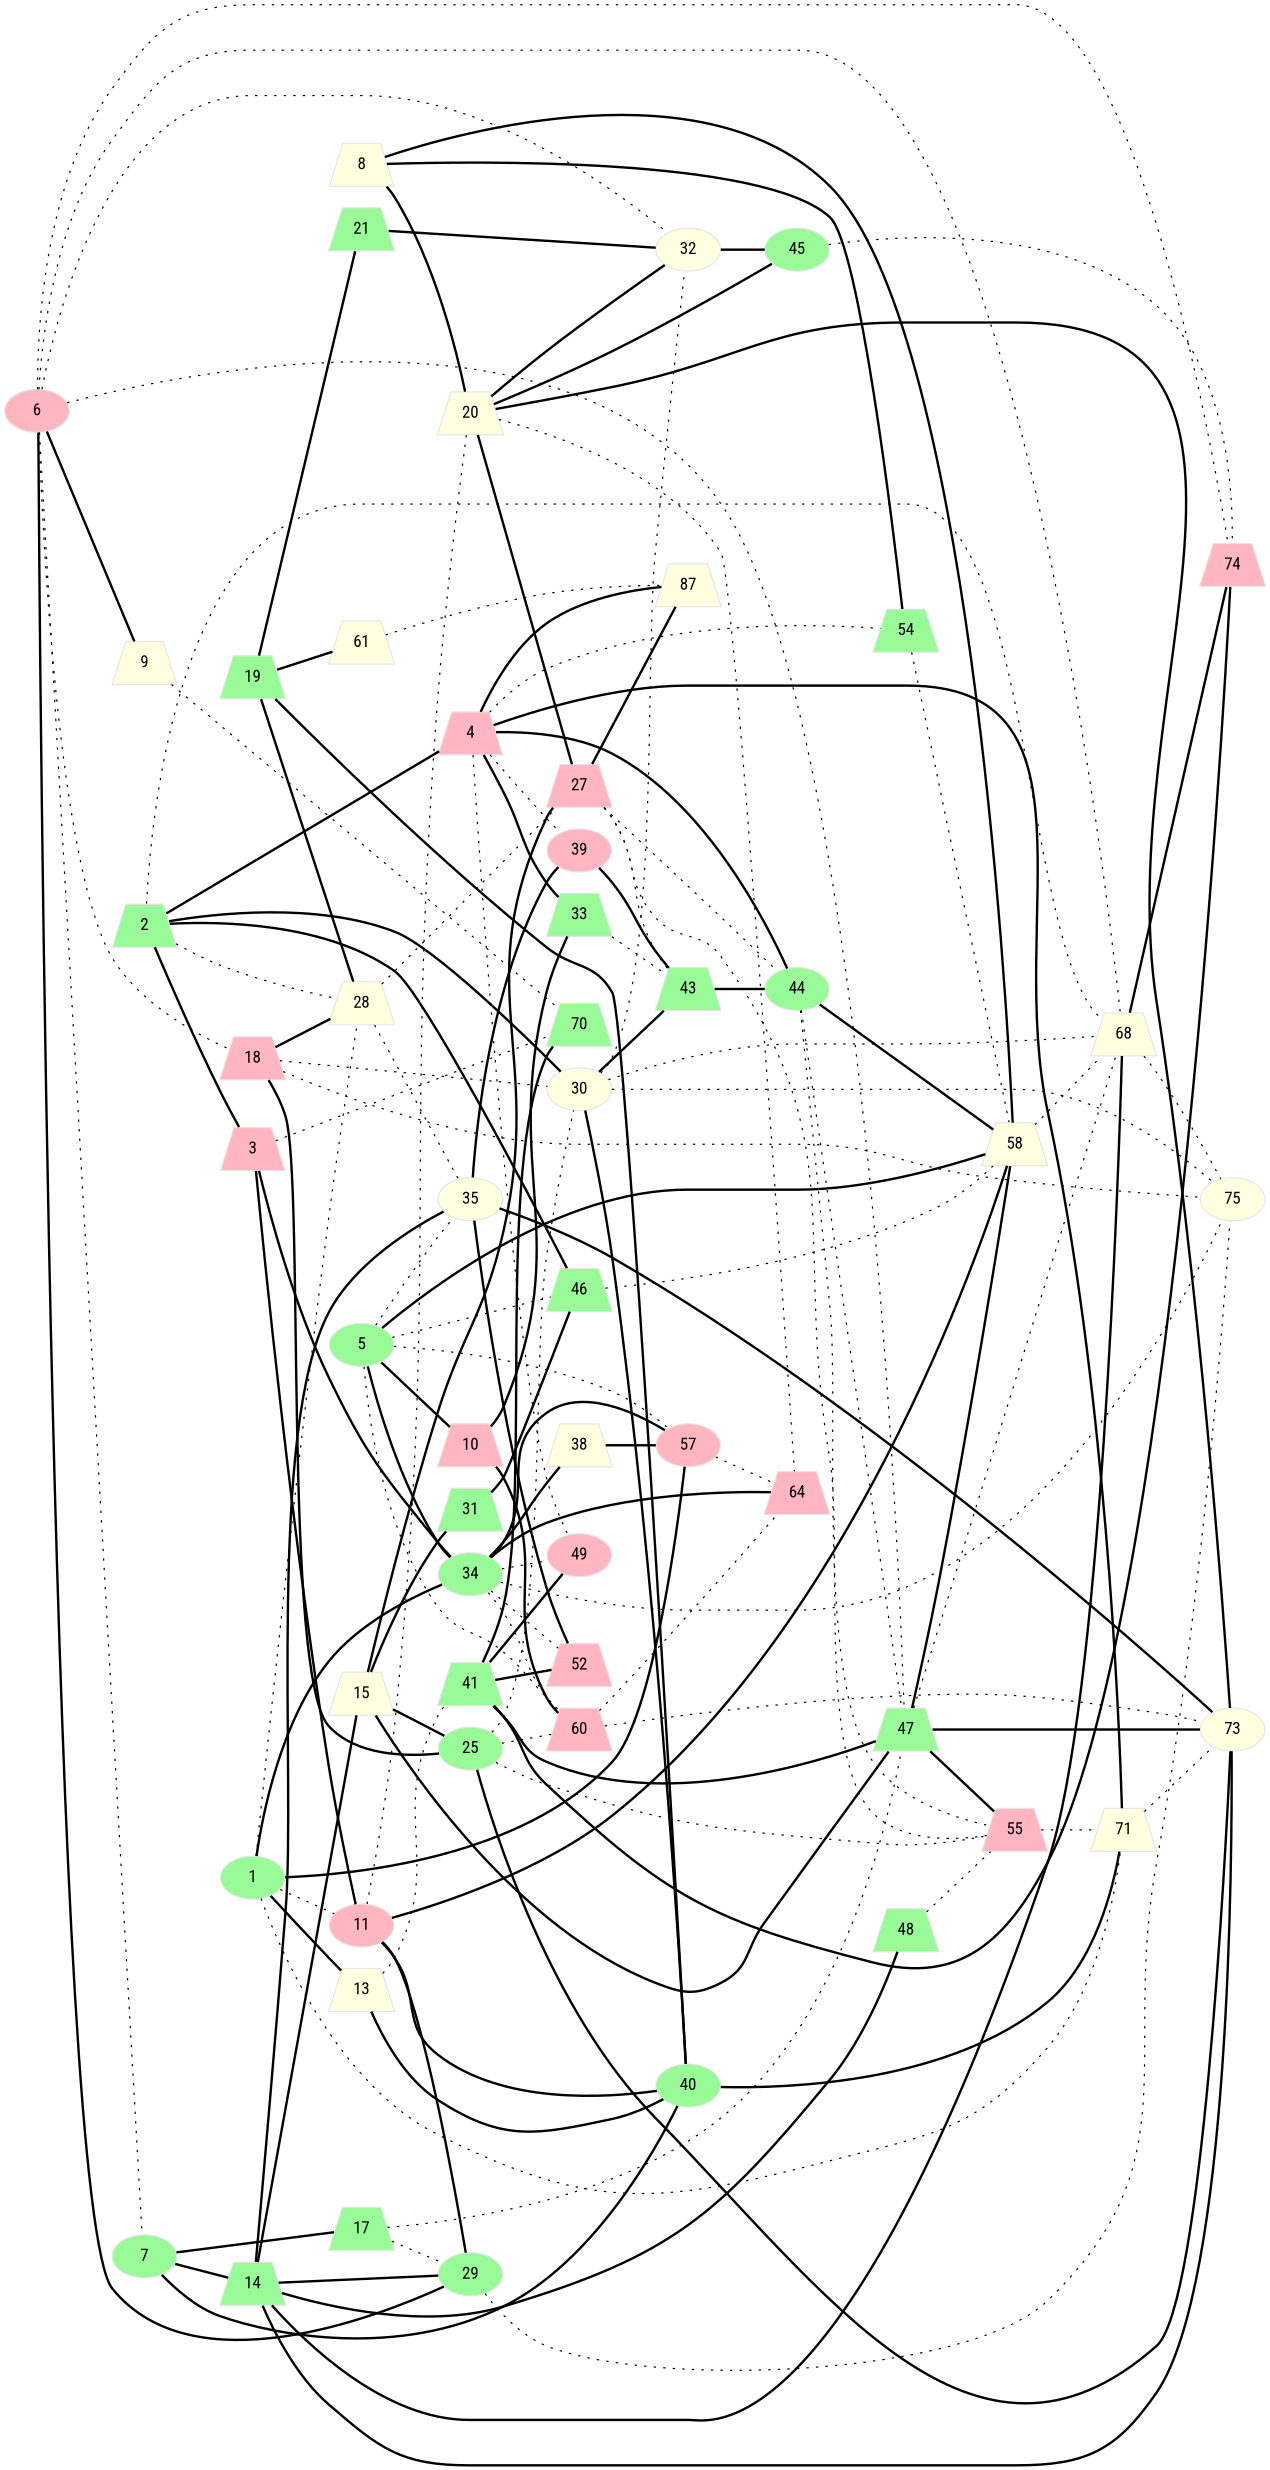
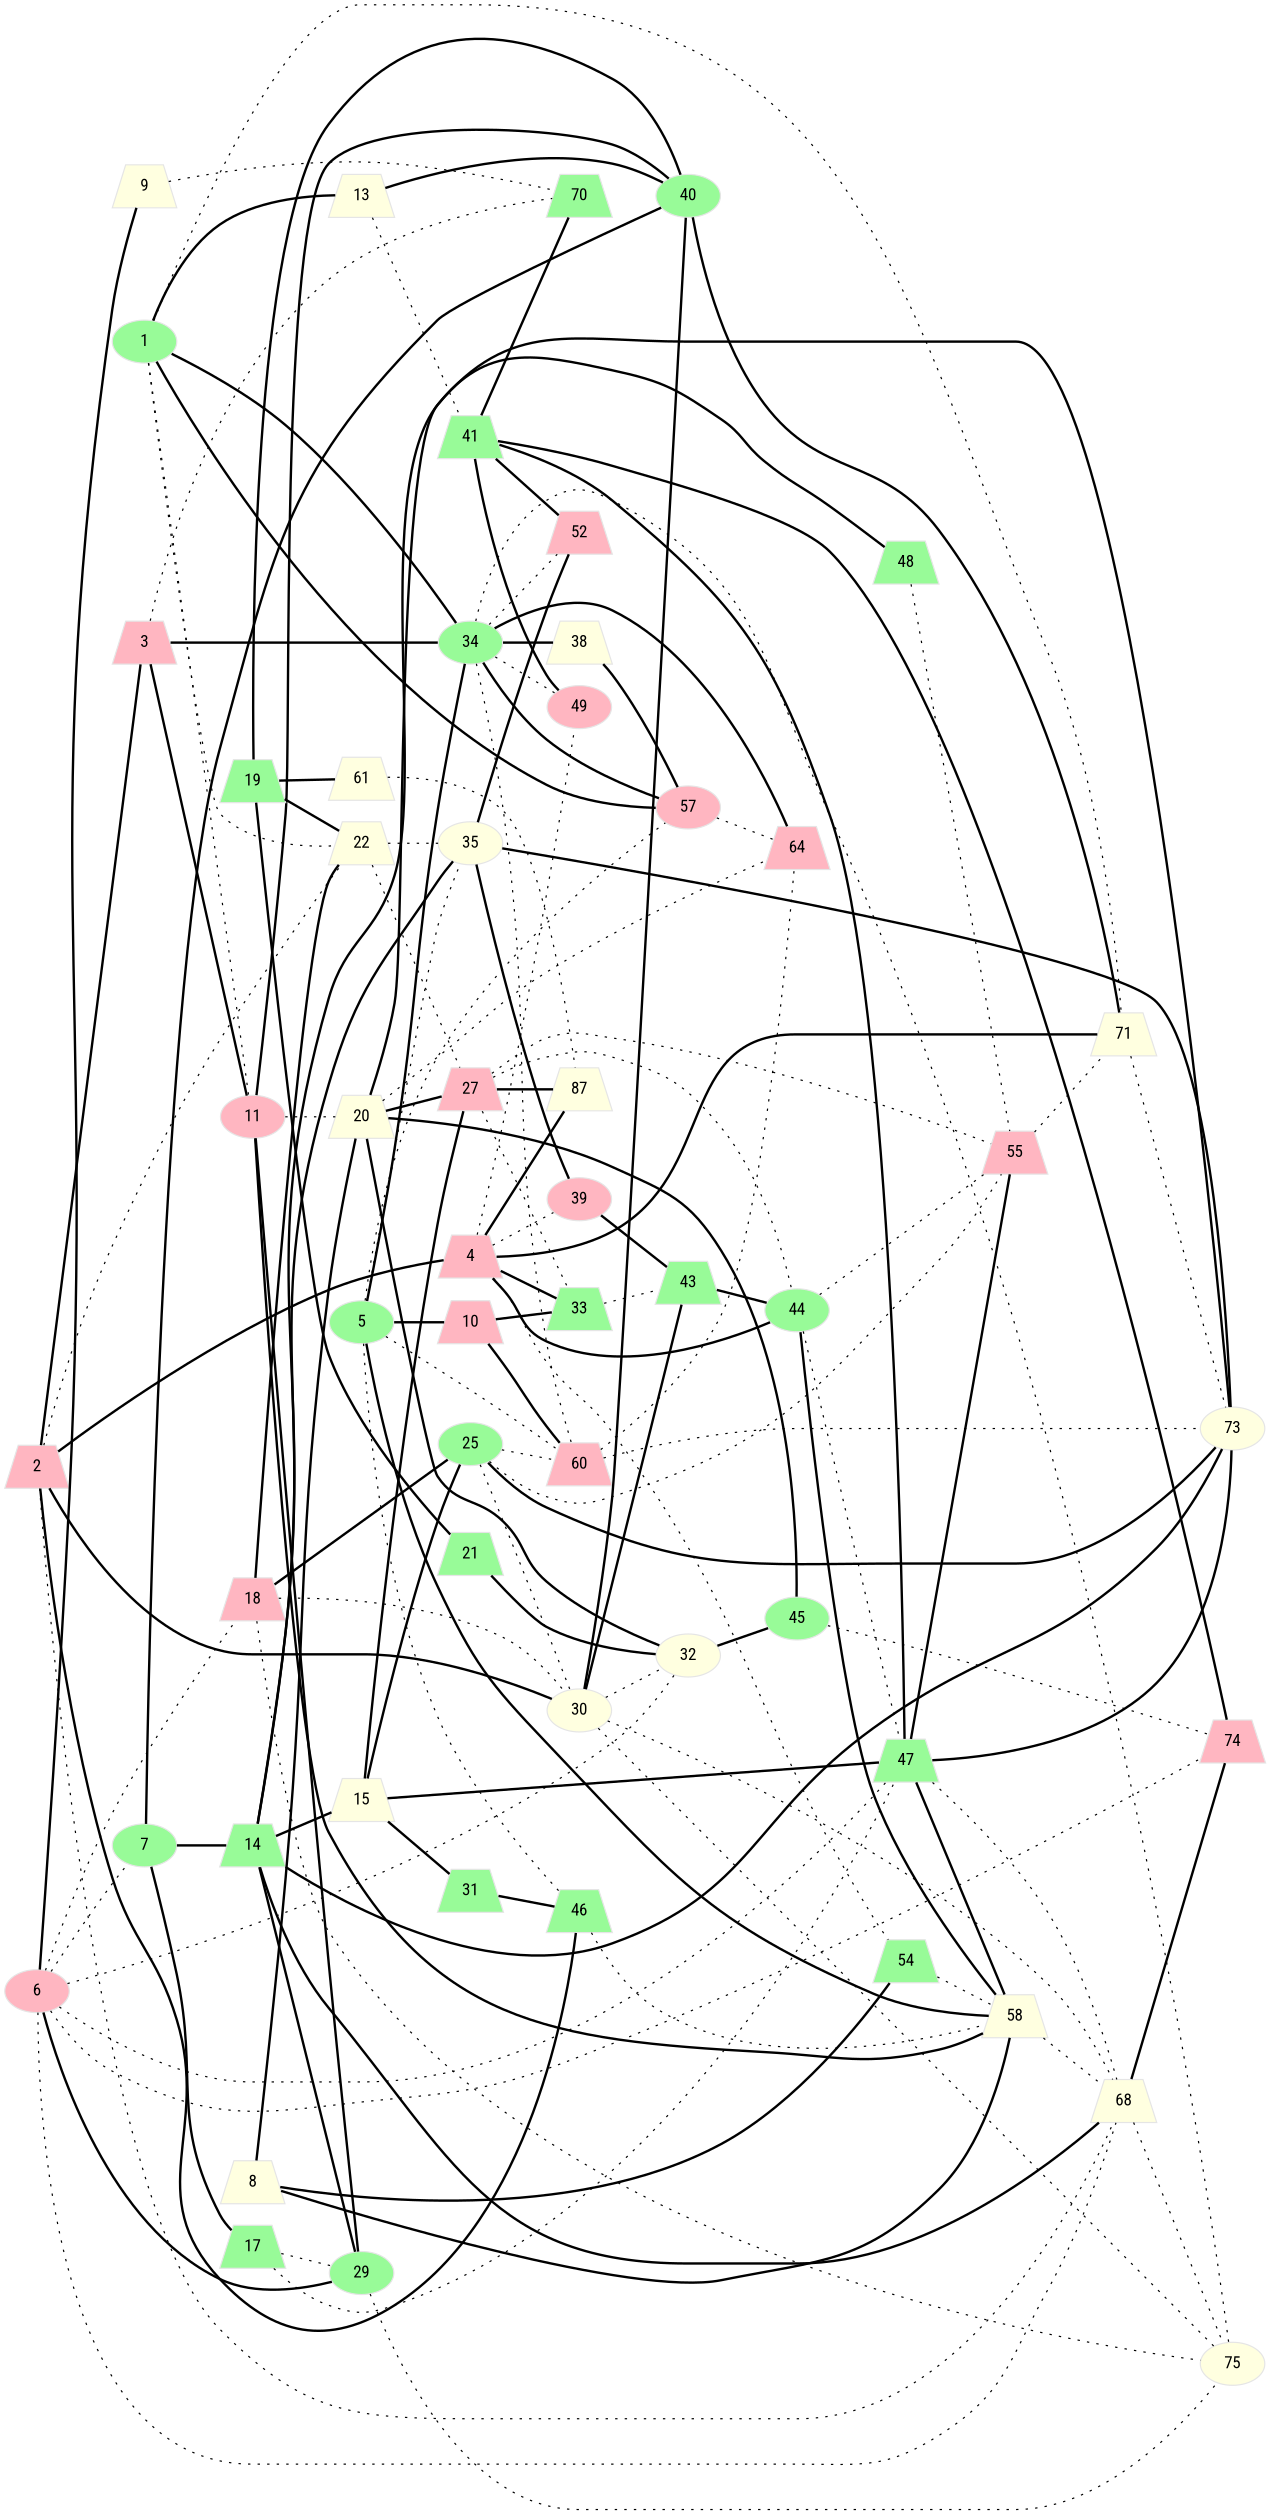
(635, 889) -> (512, 1173)
(145, 926) -> (37, 1467)
(362, 1003) -> (362, 843)
